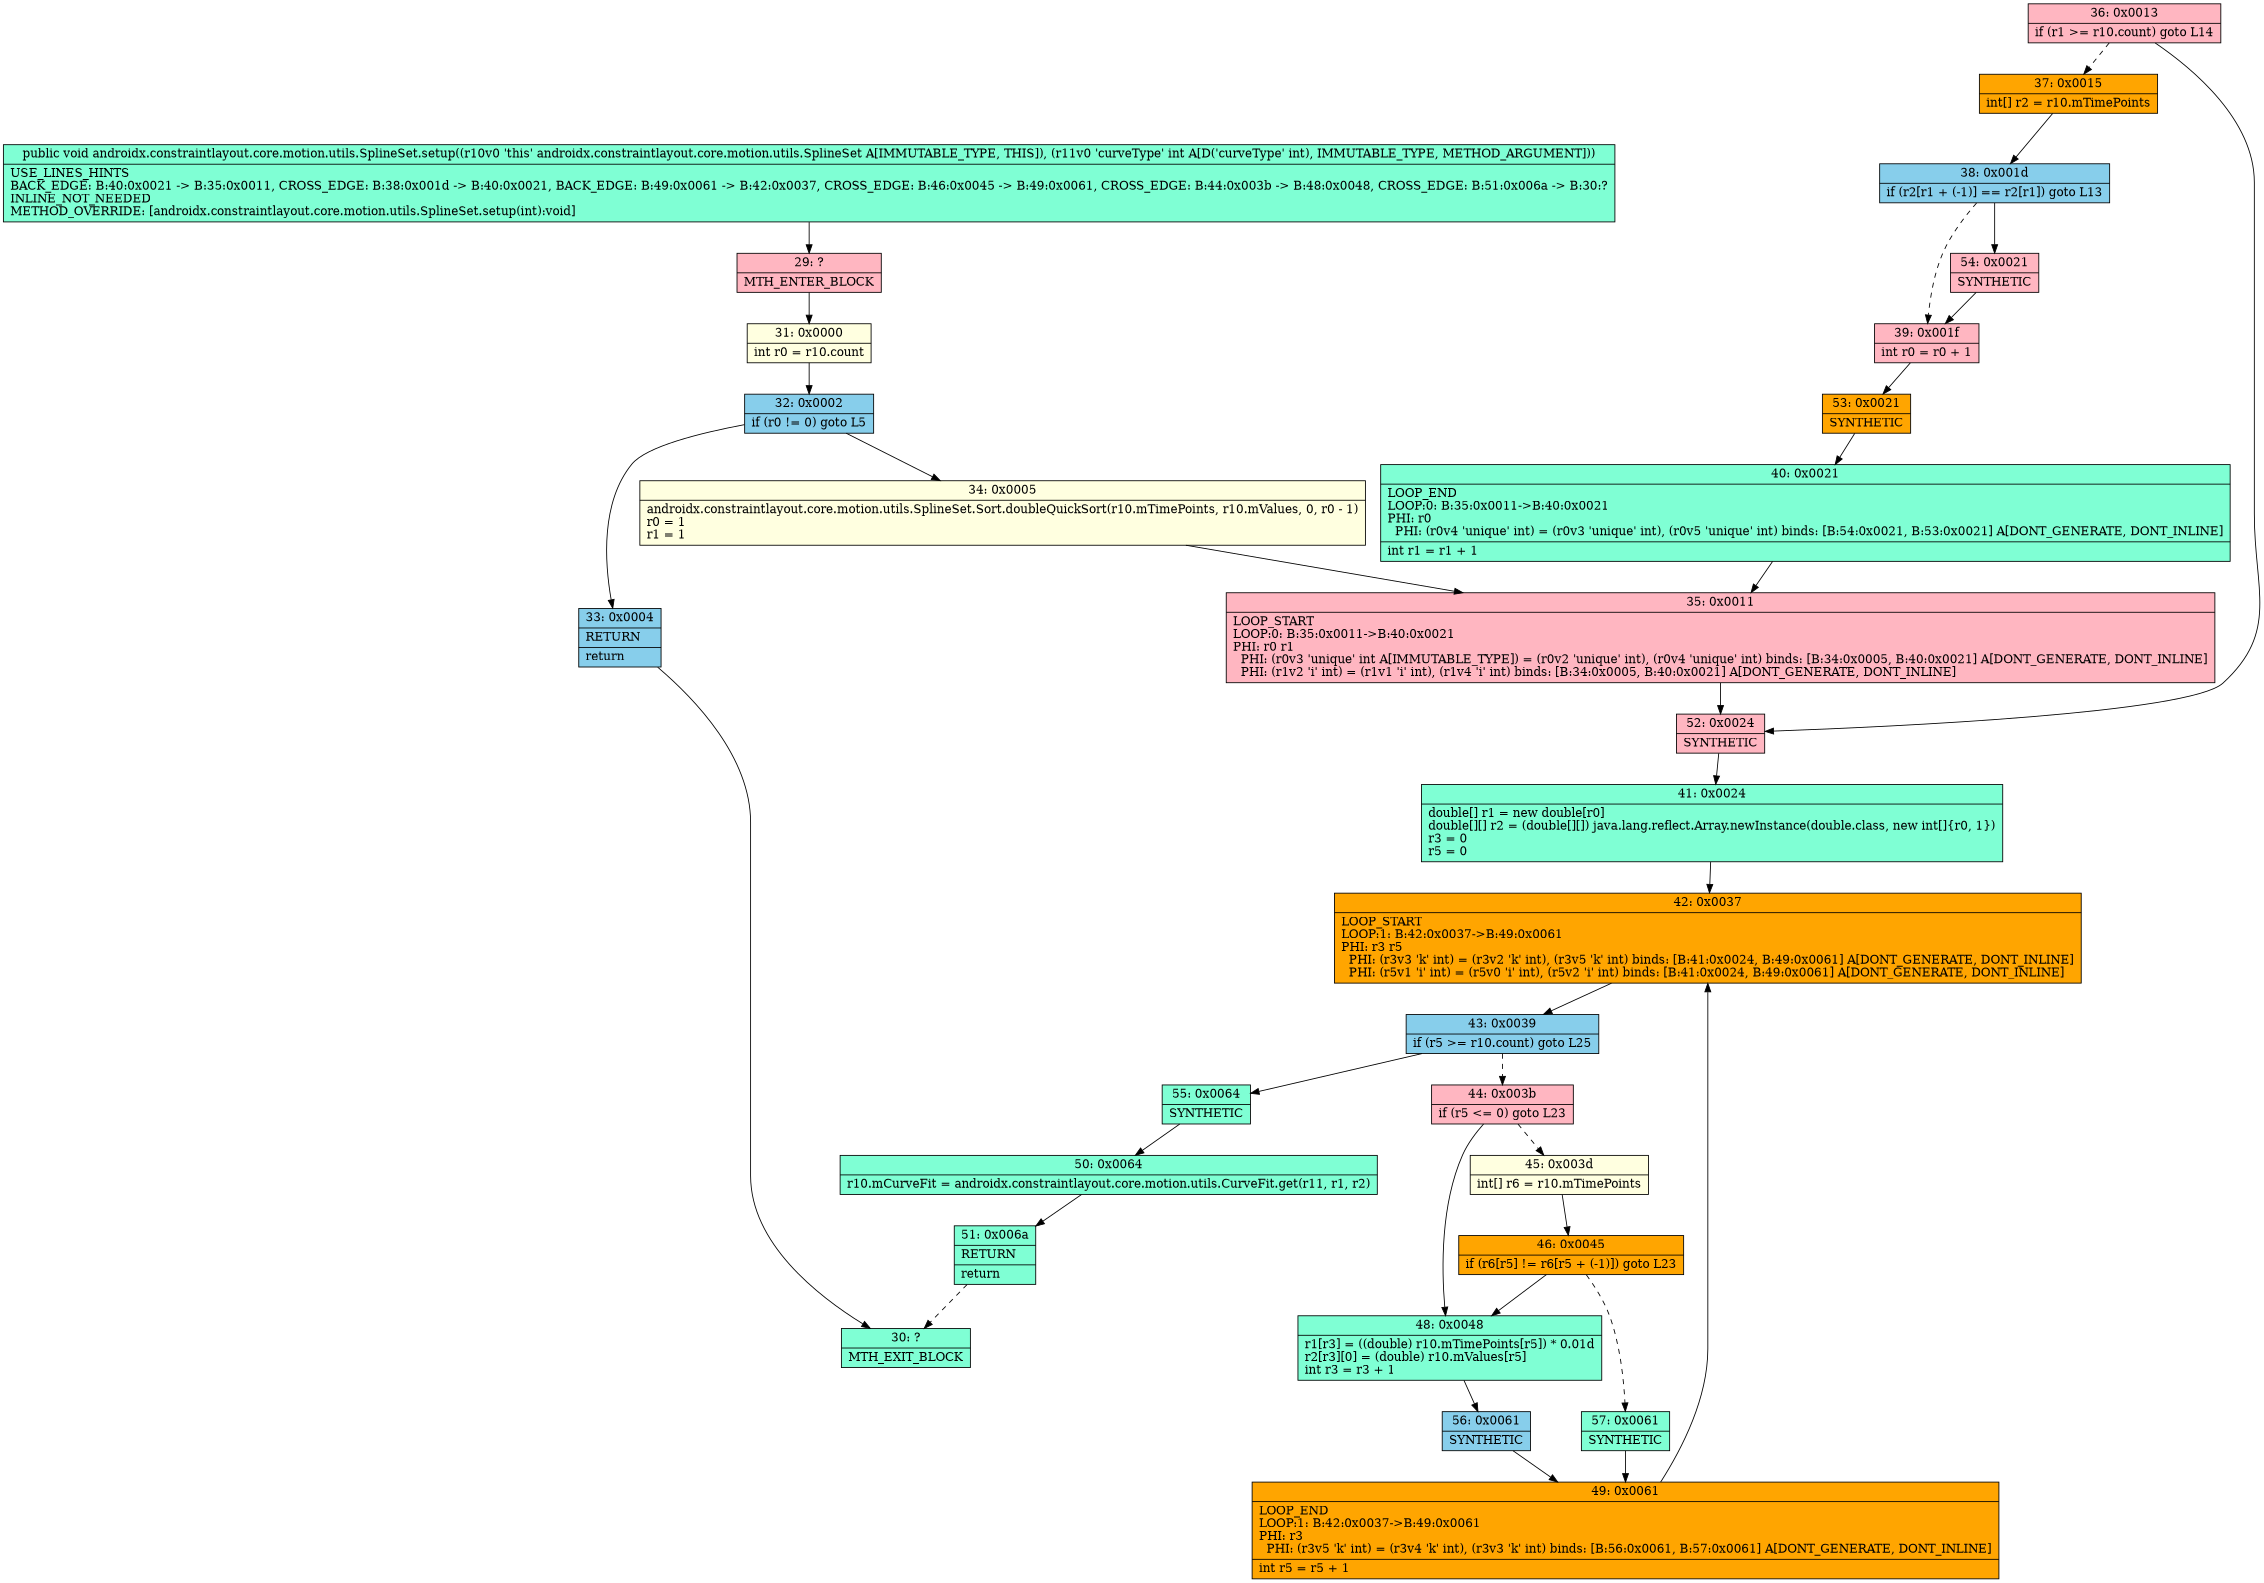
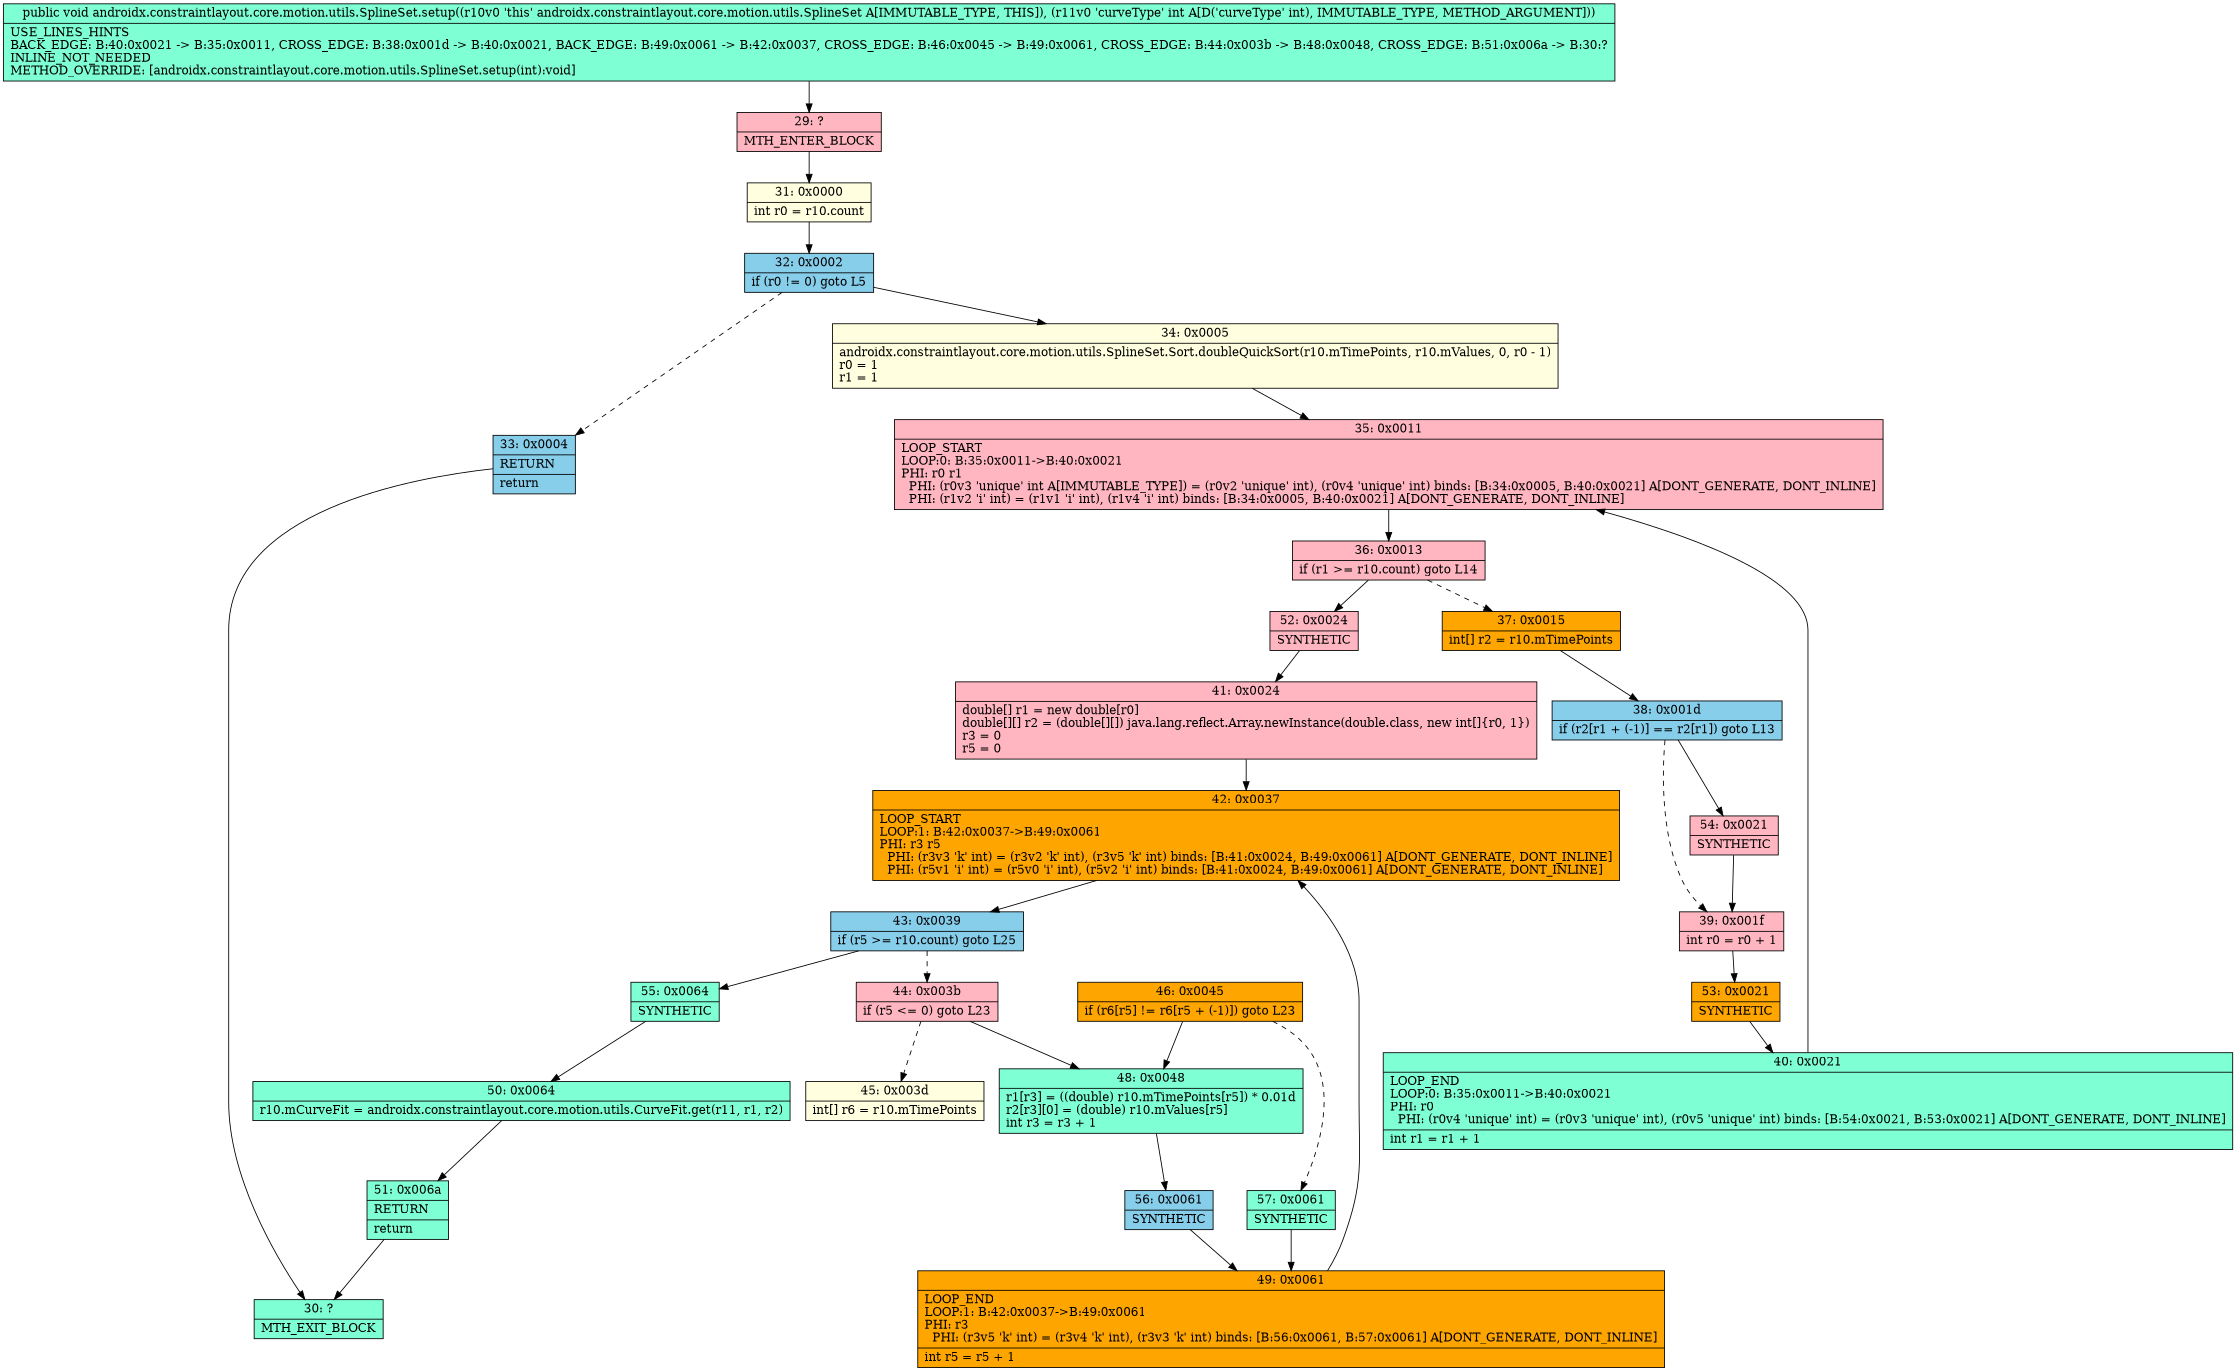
(626, 473) -> (682, 361)
(1721, 694) -> (1389, 521)
(1712, 823) -> (1246, 720)
(1565, 1211) -> none
(949, 1303) -> (362, 1266)
